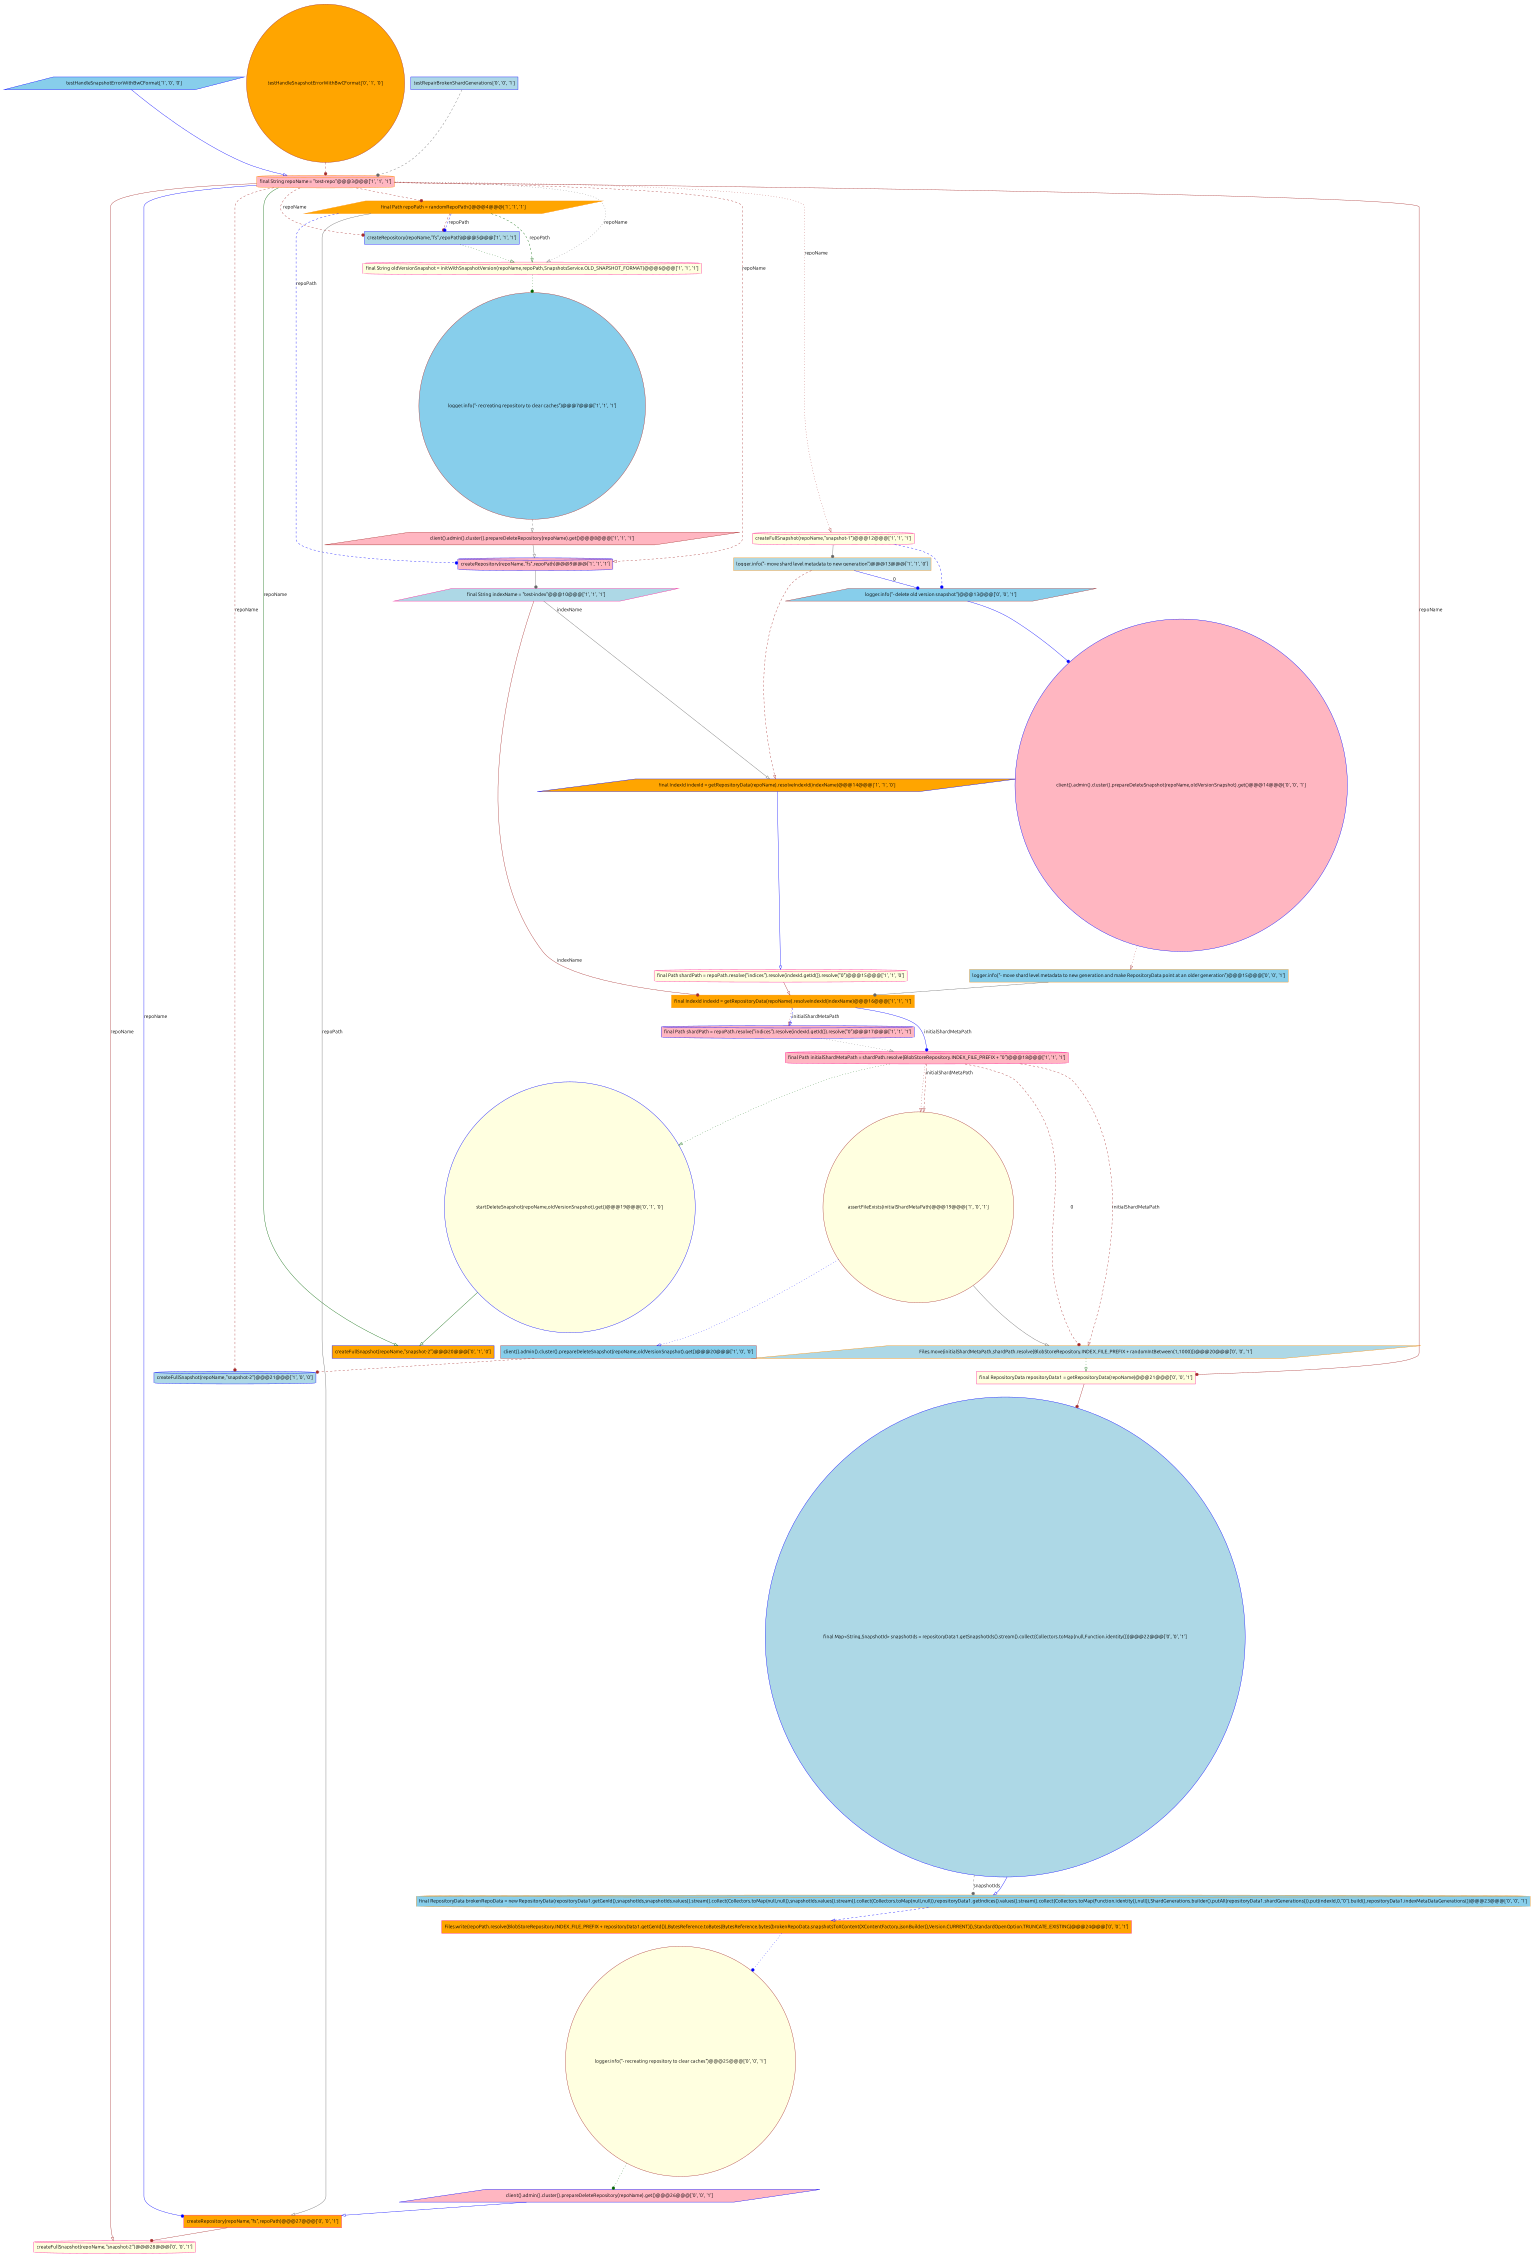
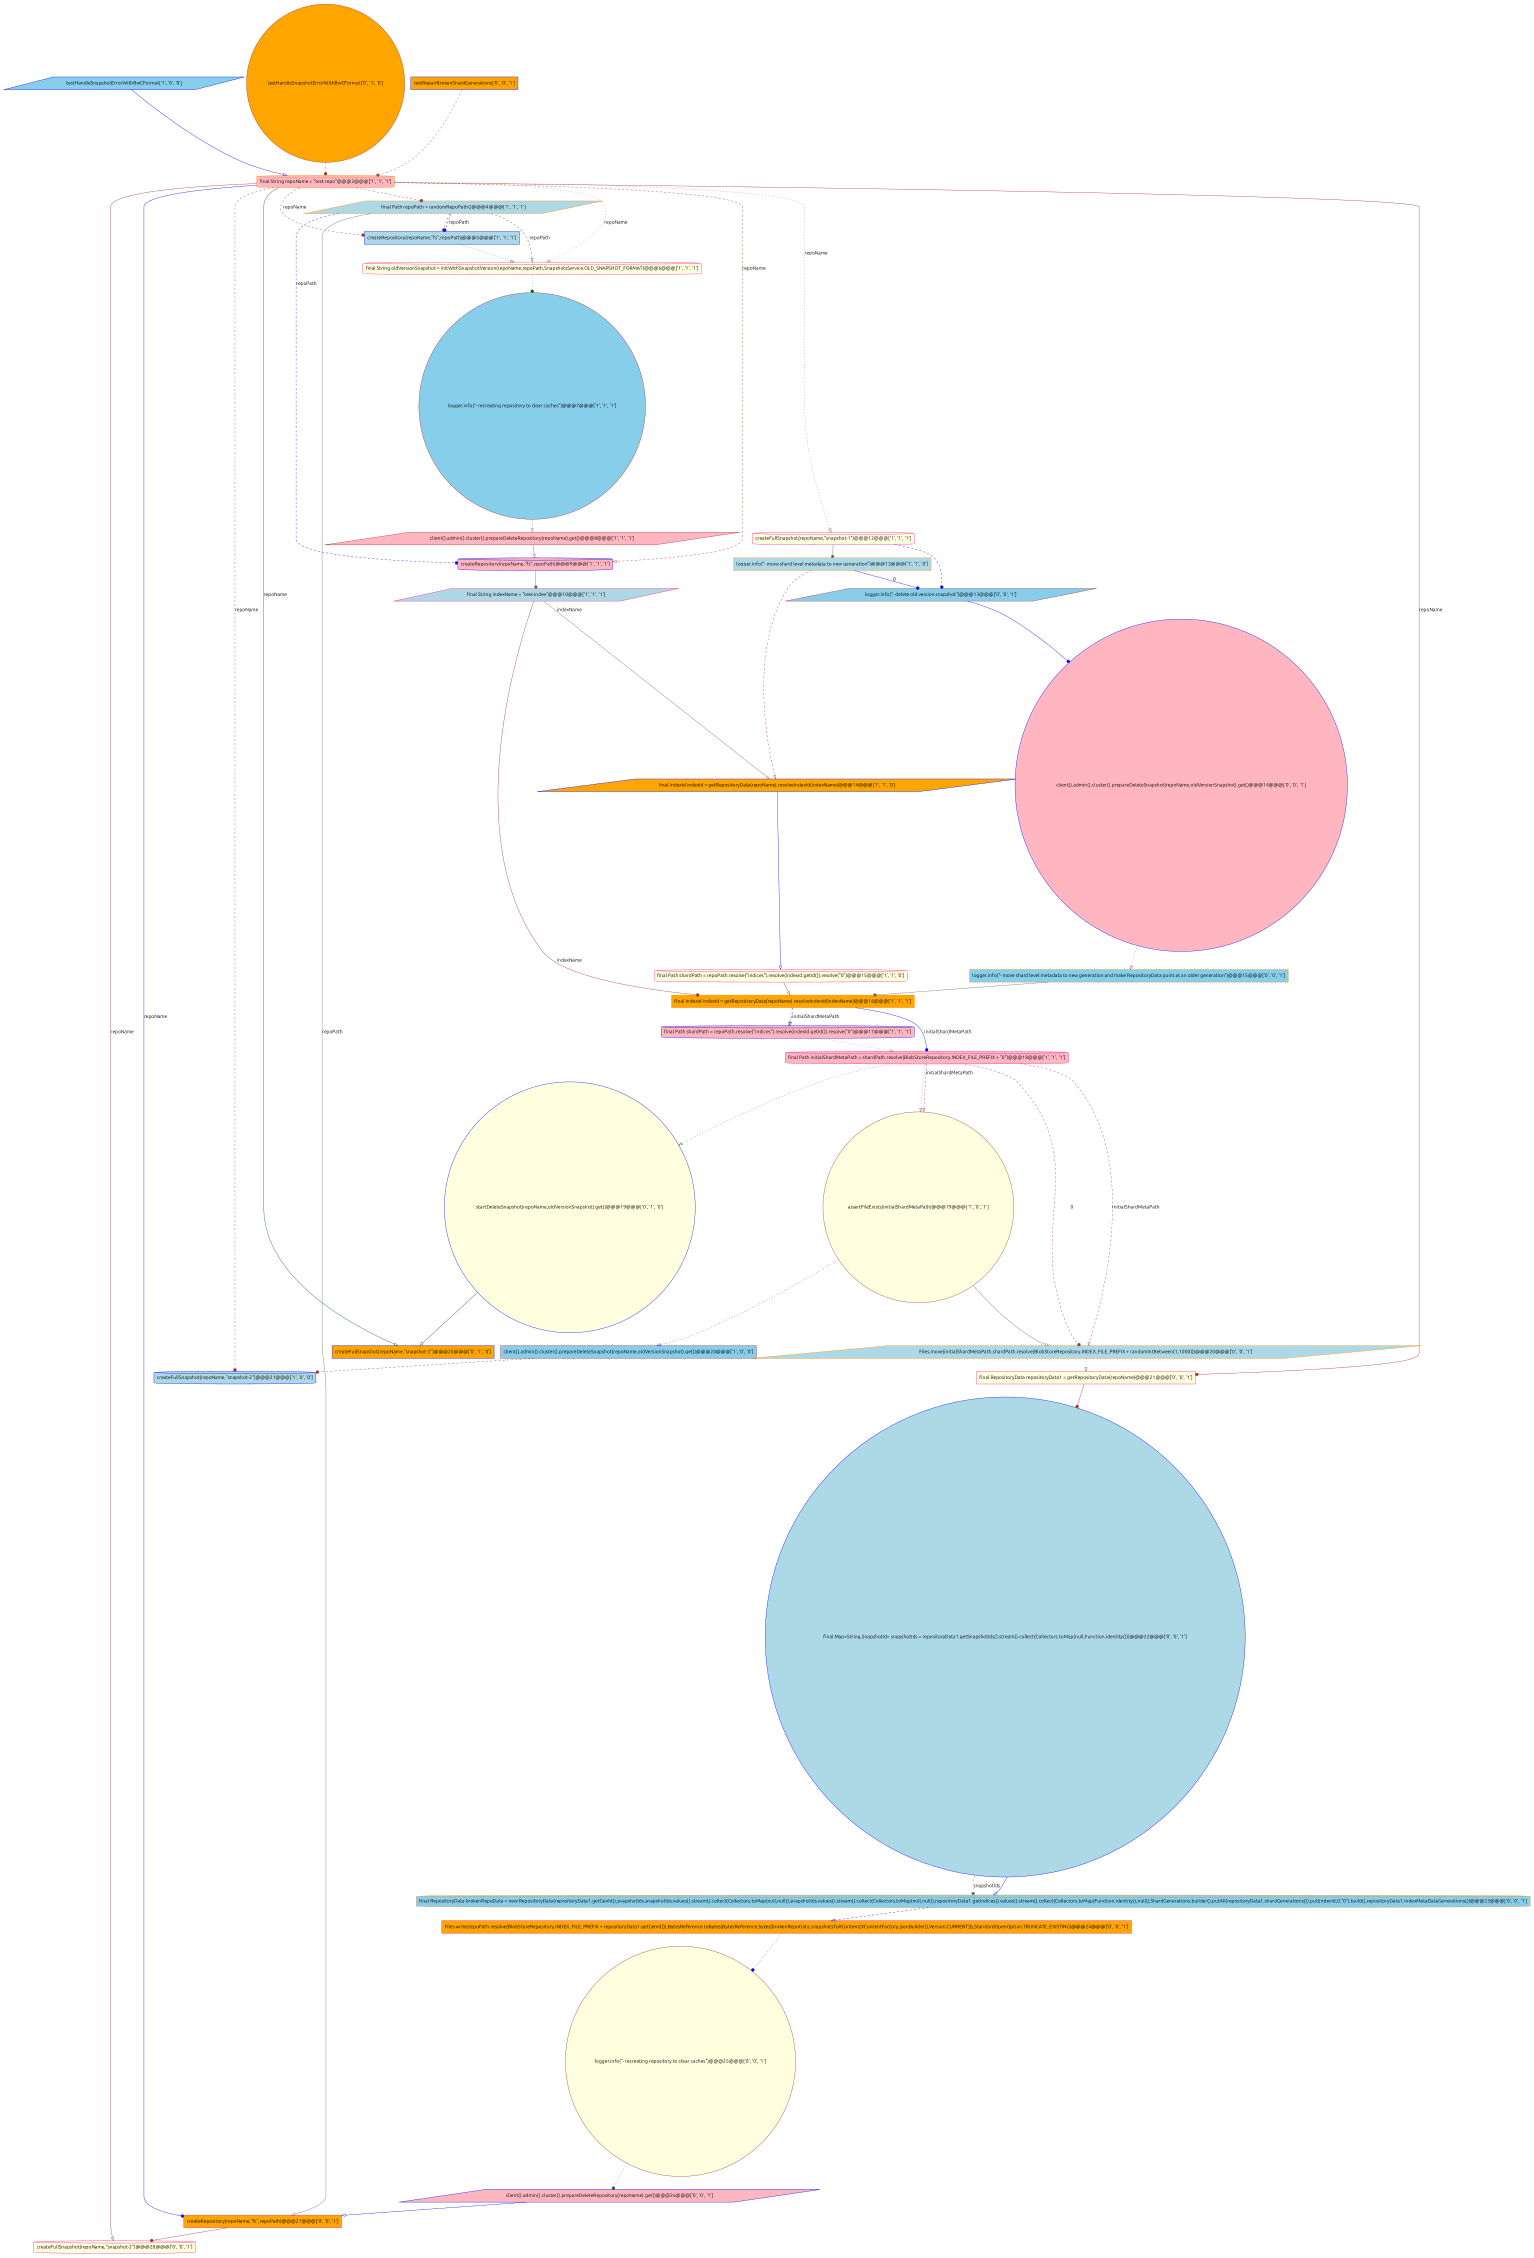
(464, 83) -> (464, 83)
(454, 207) -> (454, 207)
